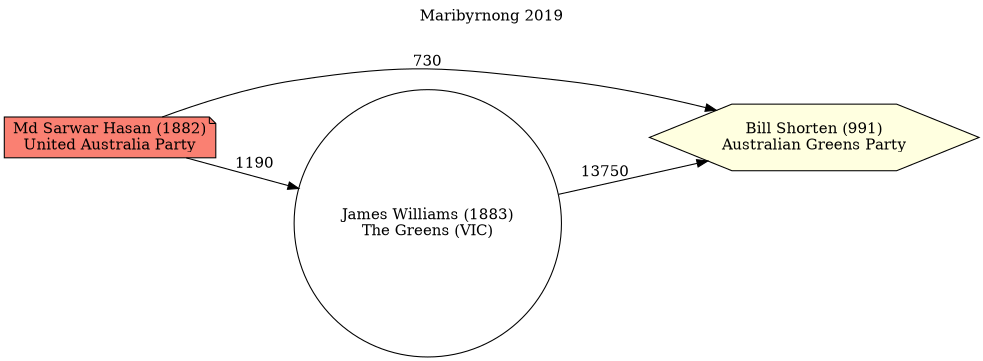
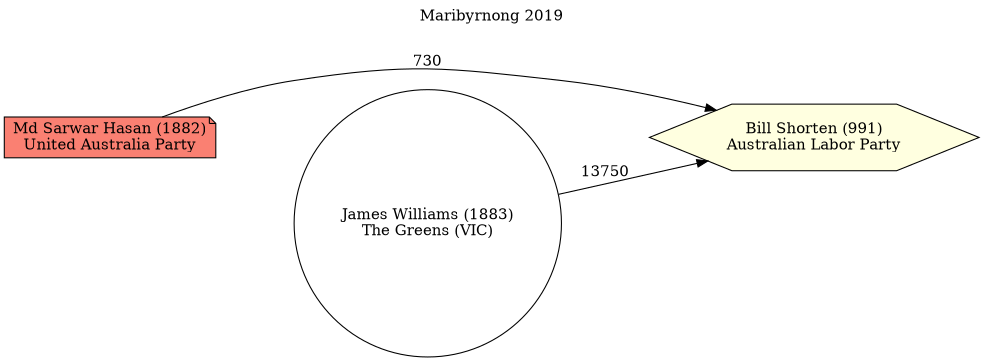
(814, 137) -> (814, 137)
(237, 172) -> none
